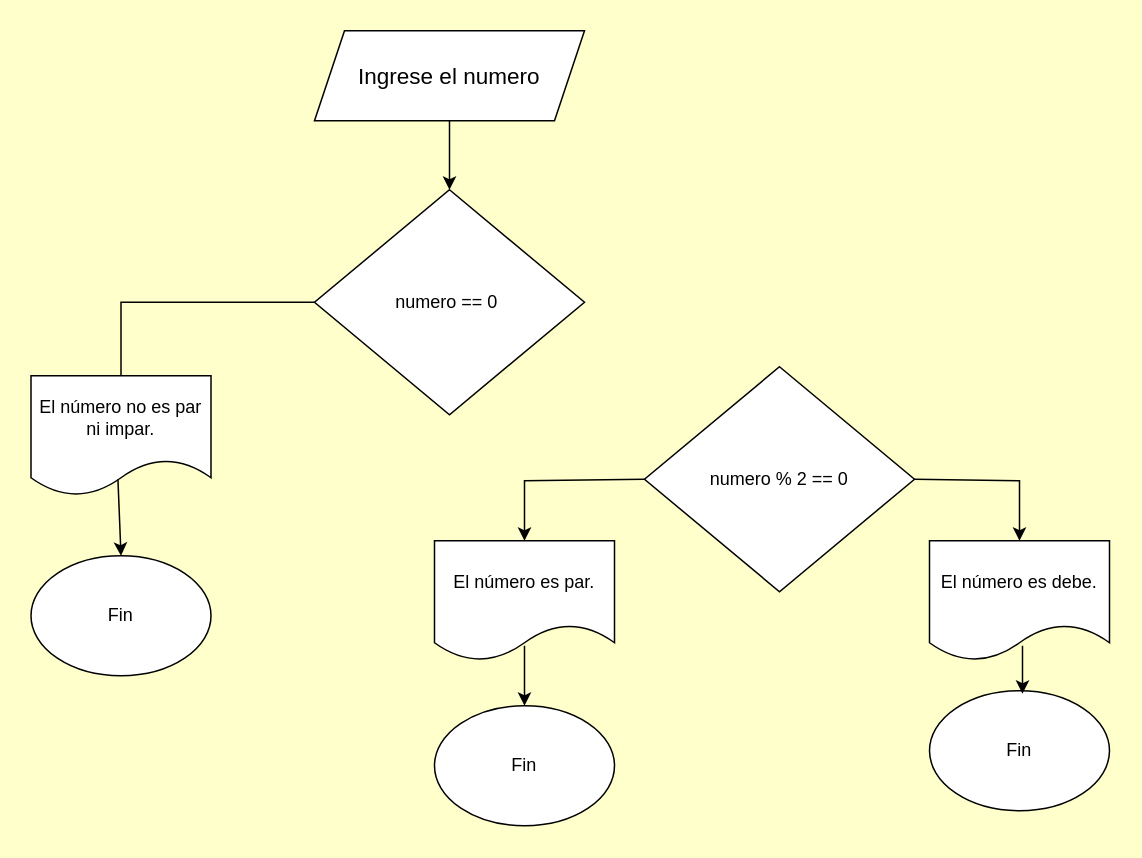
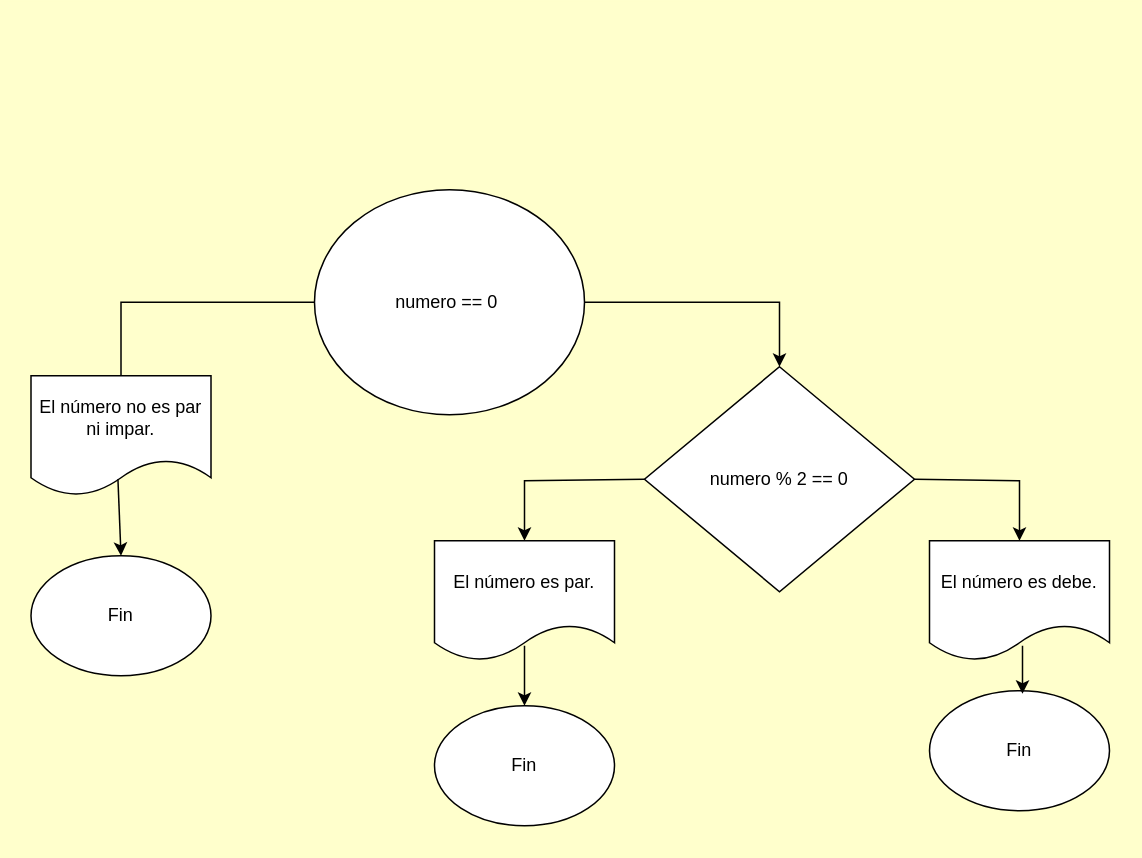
(449, 76) -> none
(449, 150) -> none
(449, 302) -> (449, 302)
none -> (708, 302)
